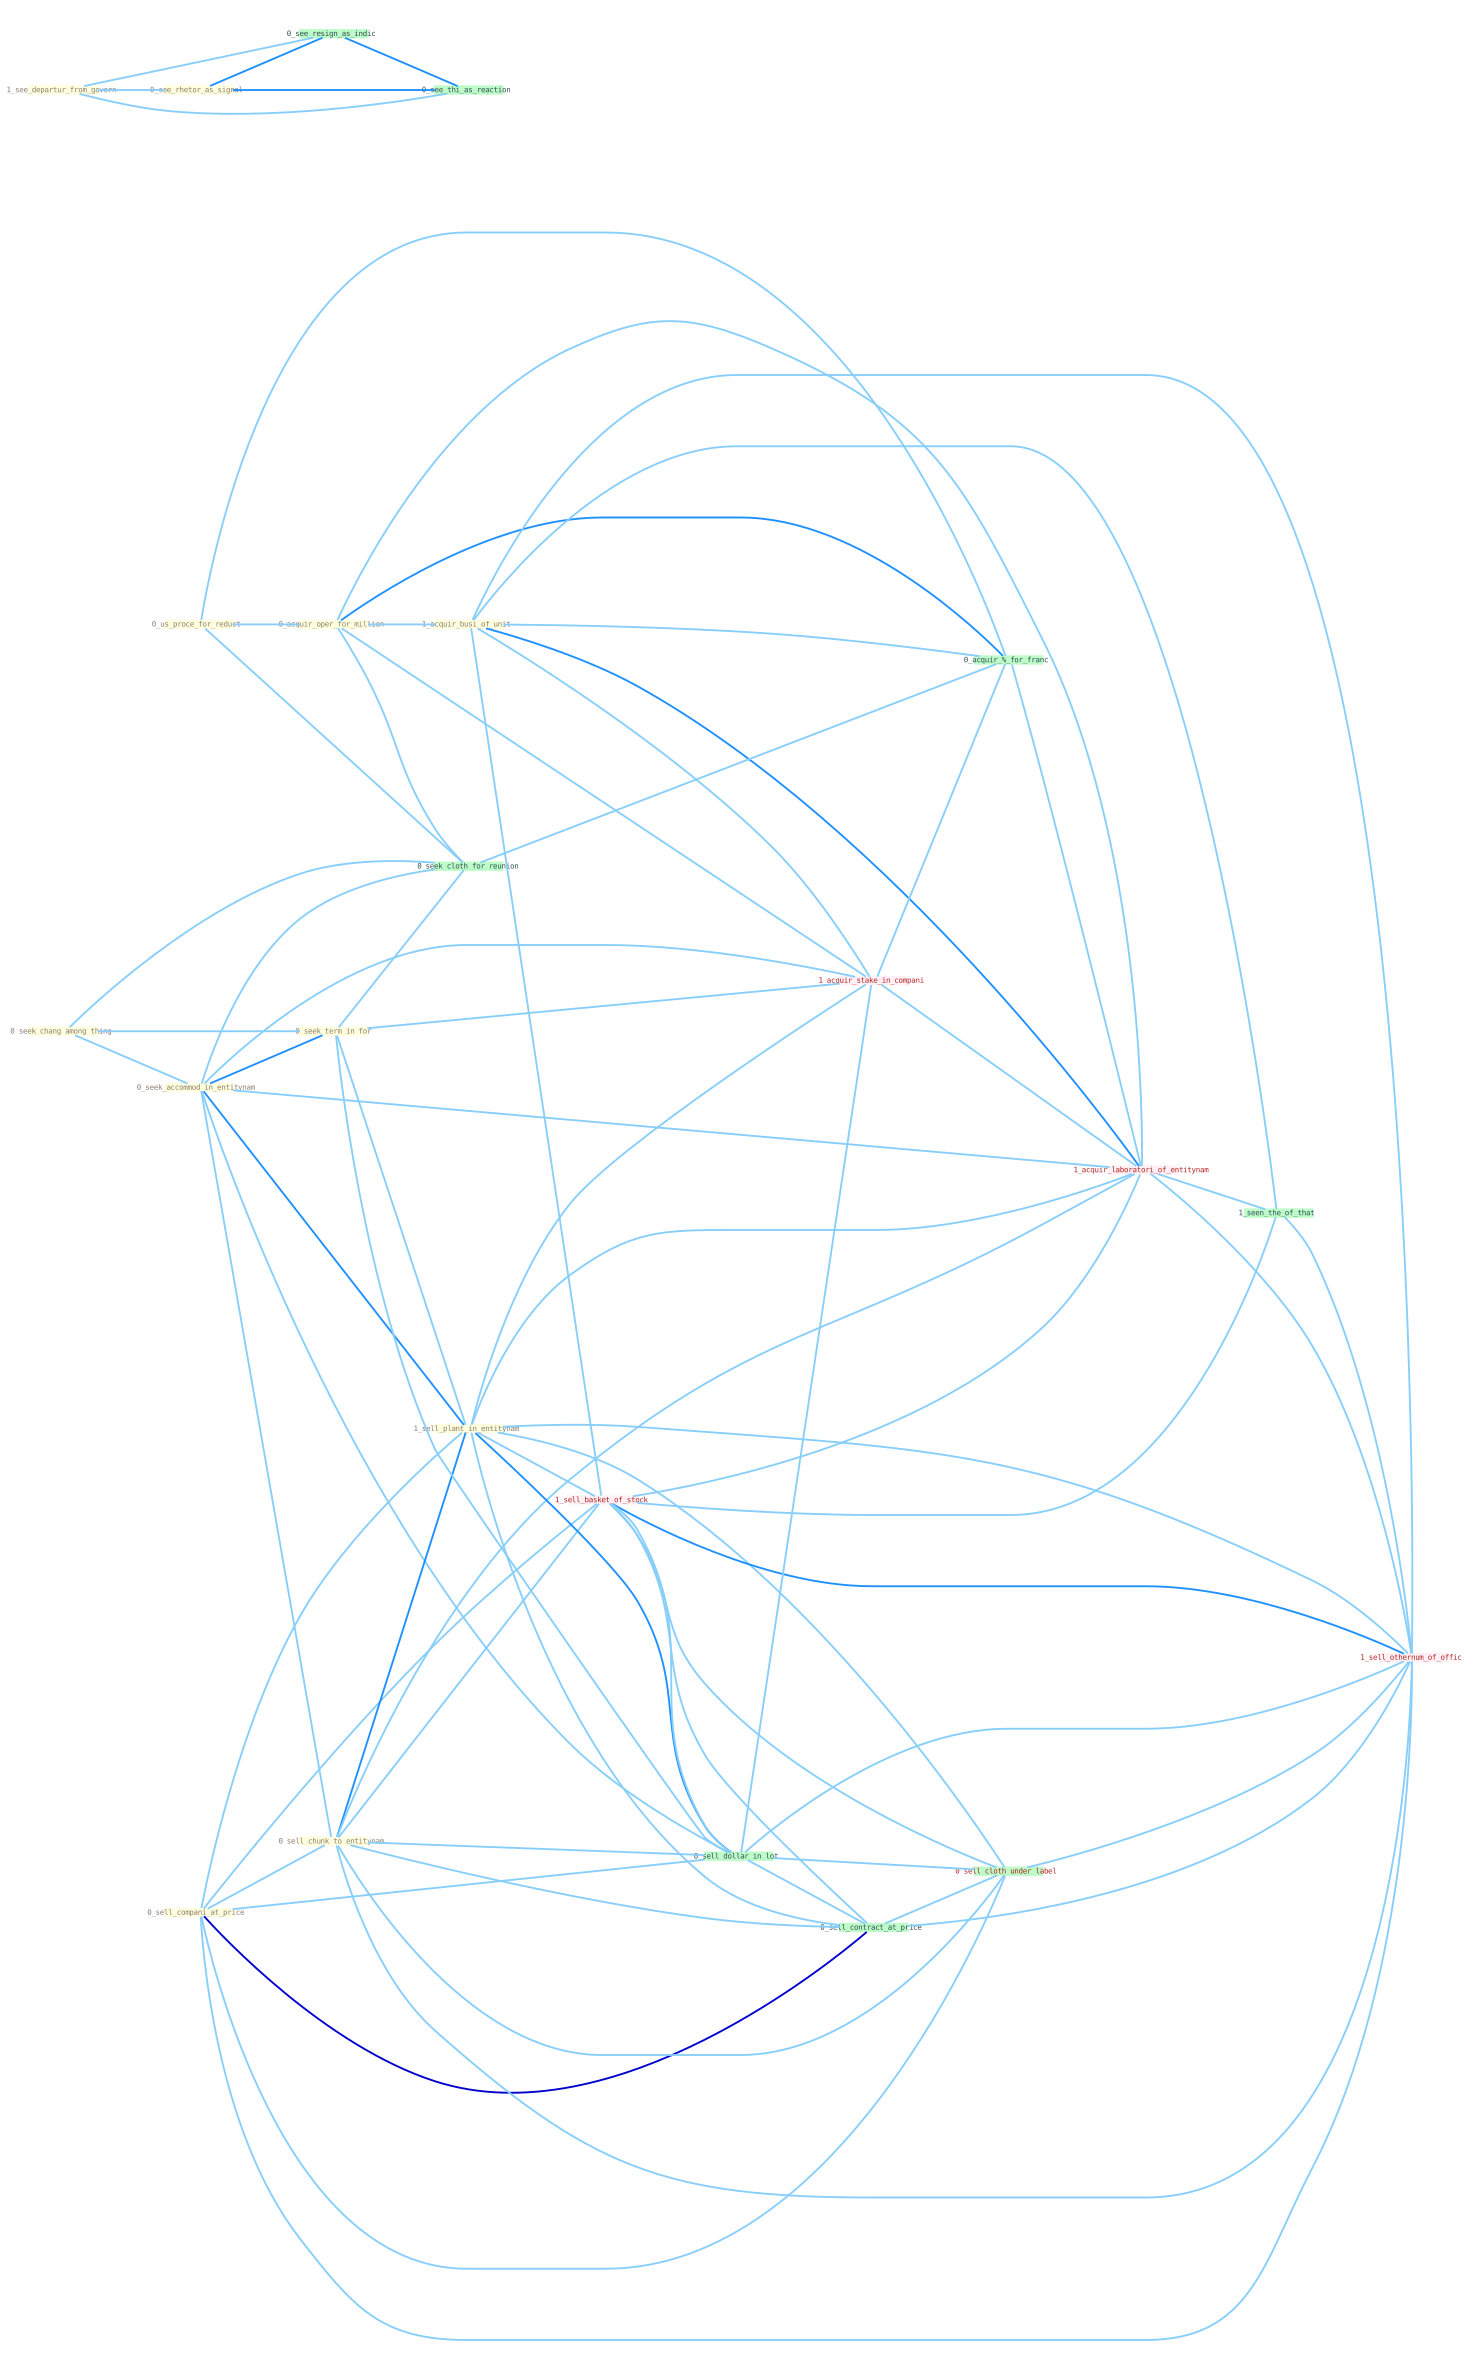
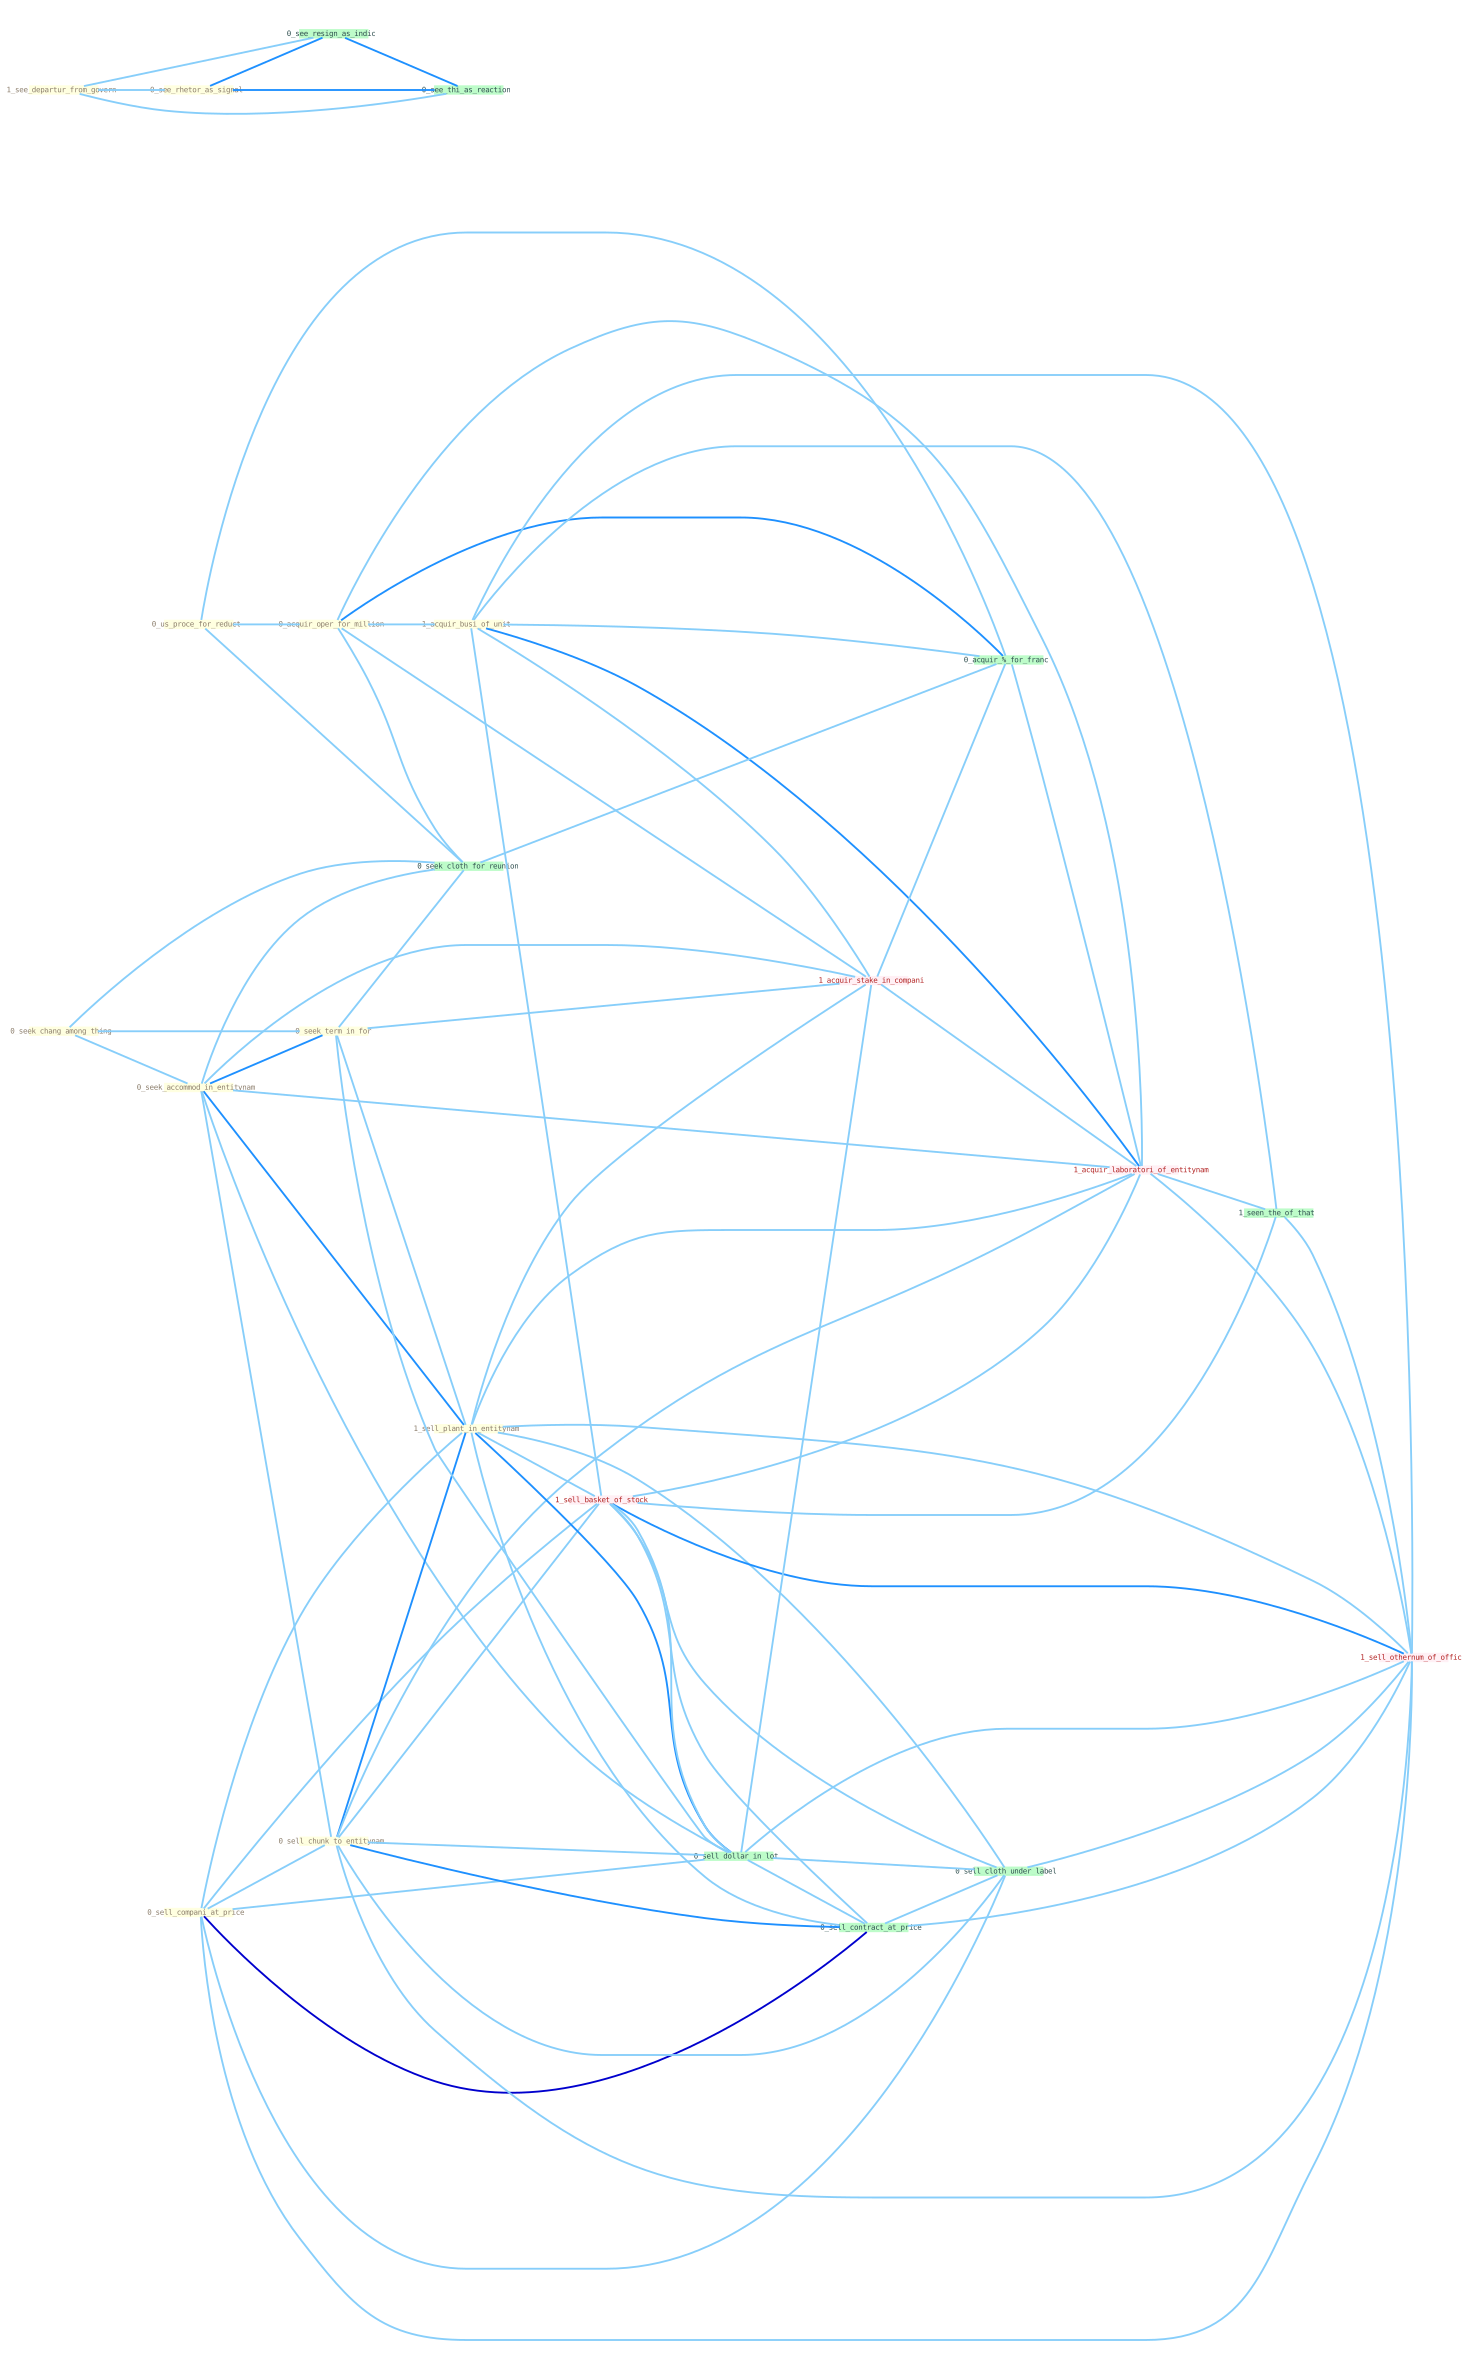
(1009, 1871) -> (1009, 1871)
(593, 1900) -> (593, 1900)
